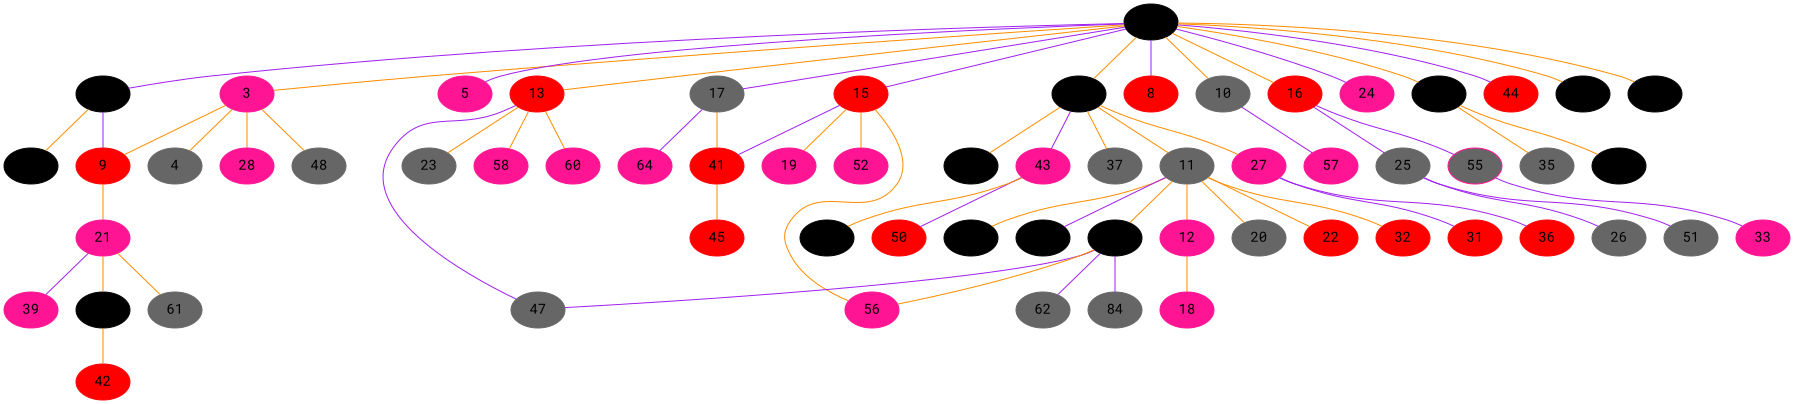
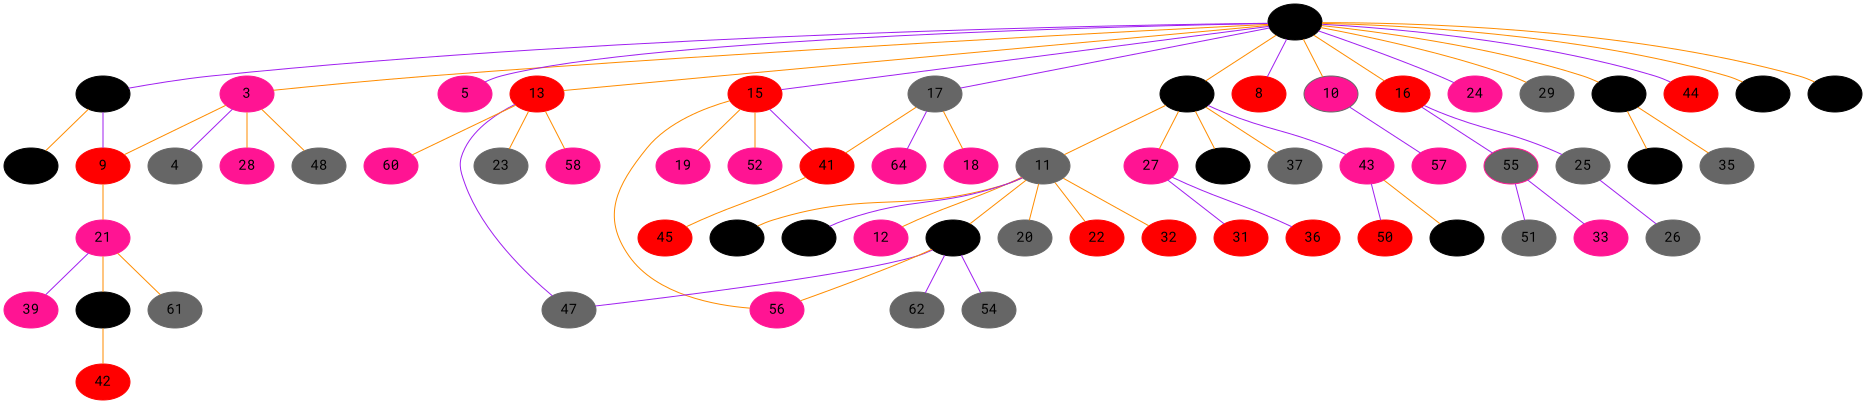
(1223, 94) -> (1331, 94)
none -> (1547, 94)
(211, 130) -> (211, 130)
(1547, 202) -> (1520, 202)
(1187, 274) -> (953, 130)
(1115, 310) -> (989, 310)
